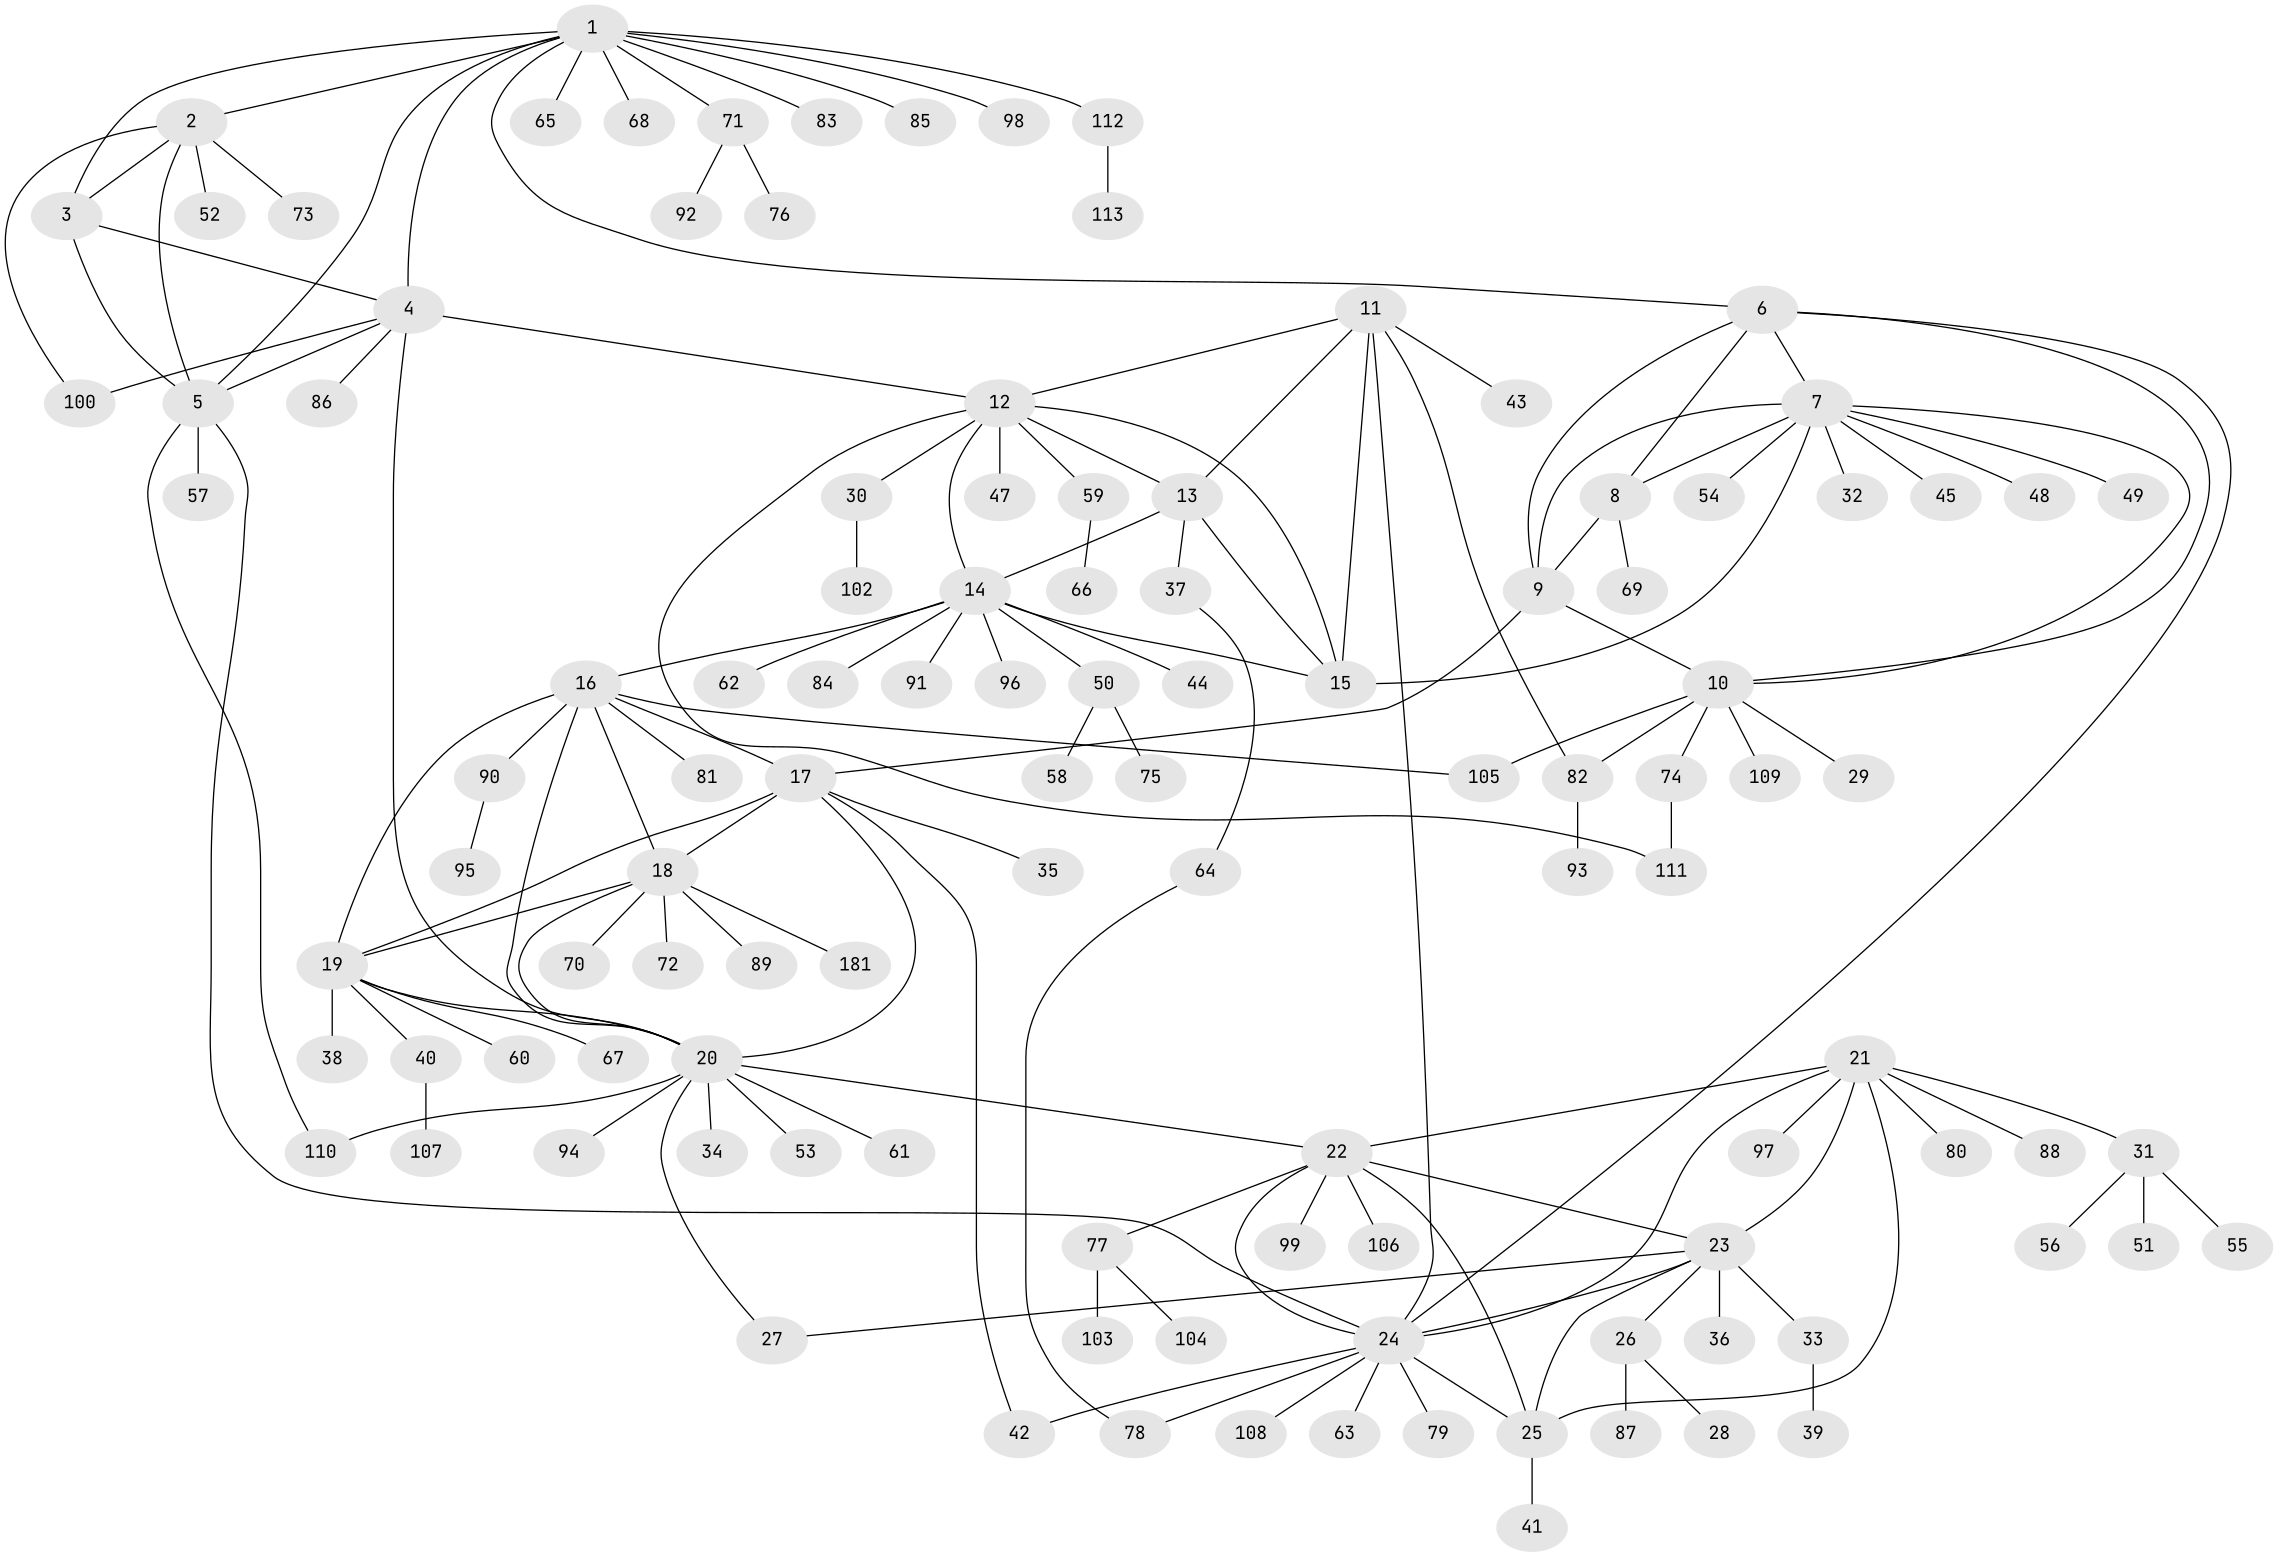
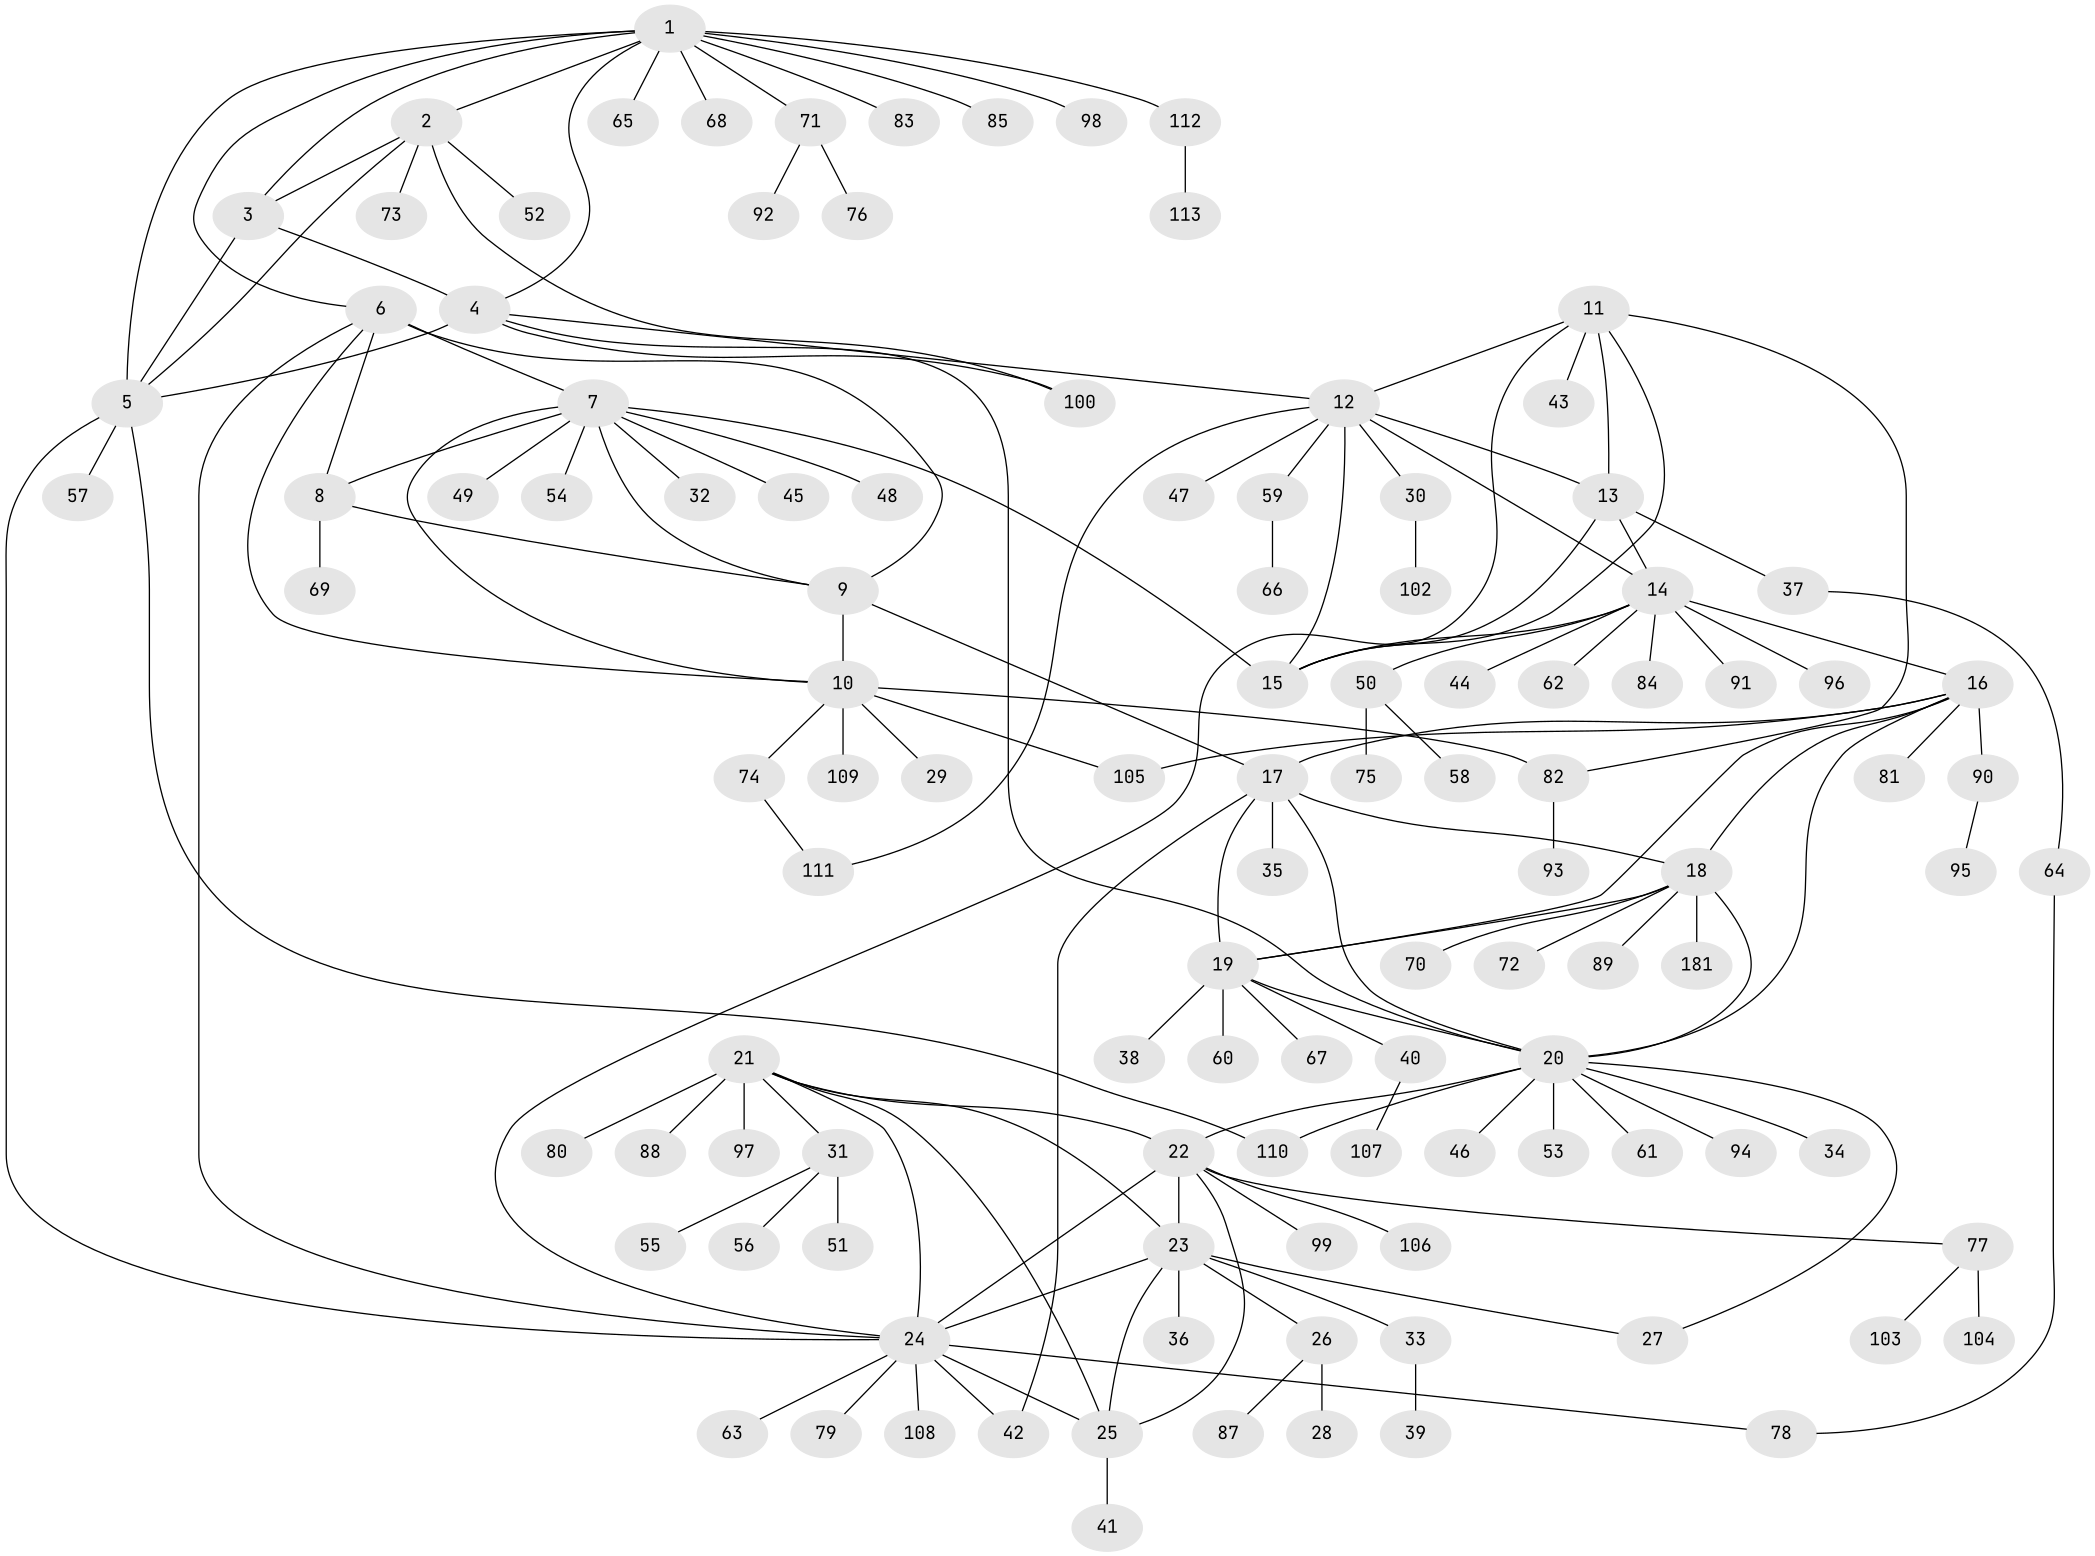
(322, 403) -> none
none -> (1460, 1153)
